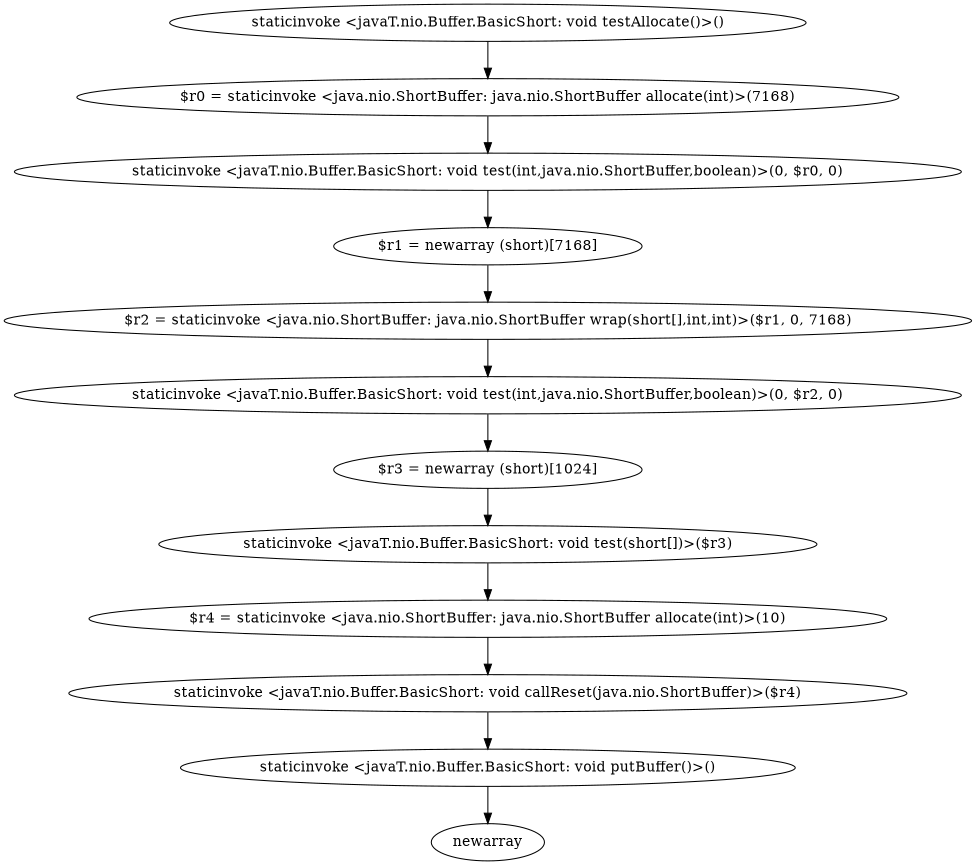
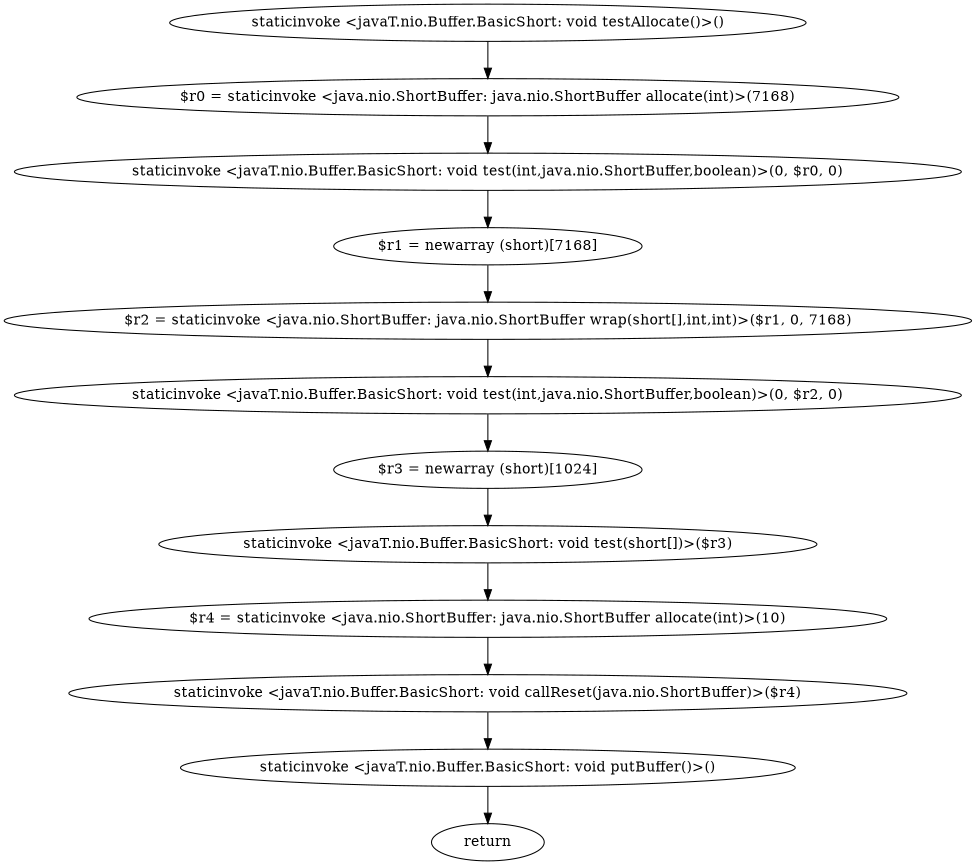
(488, 842) -> (488, 842)
